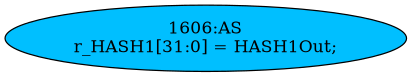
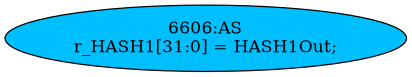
(206, 38) -> (206, 38)
